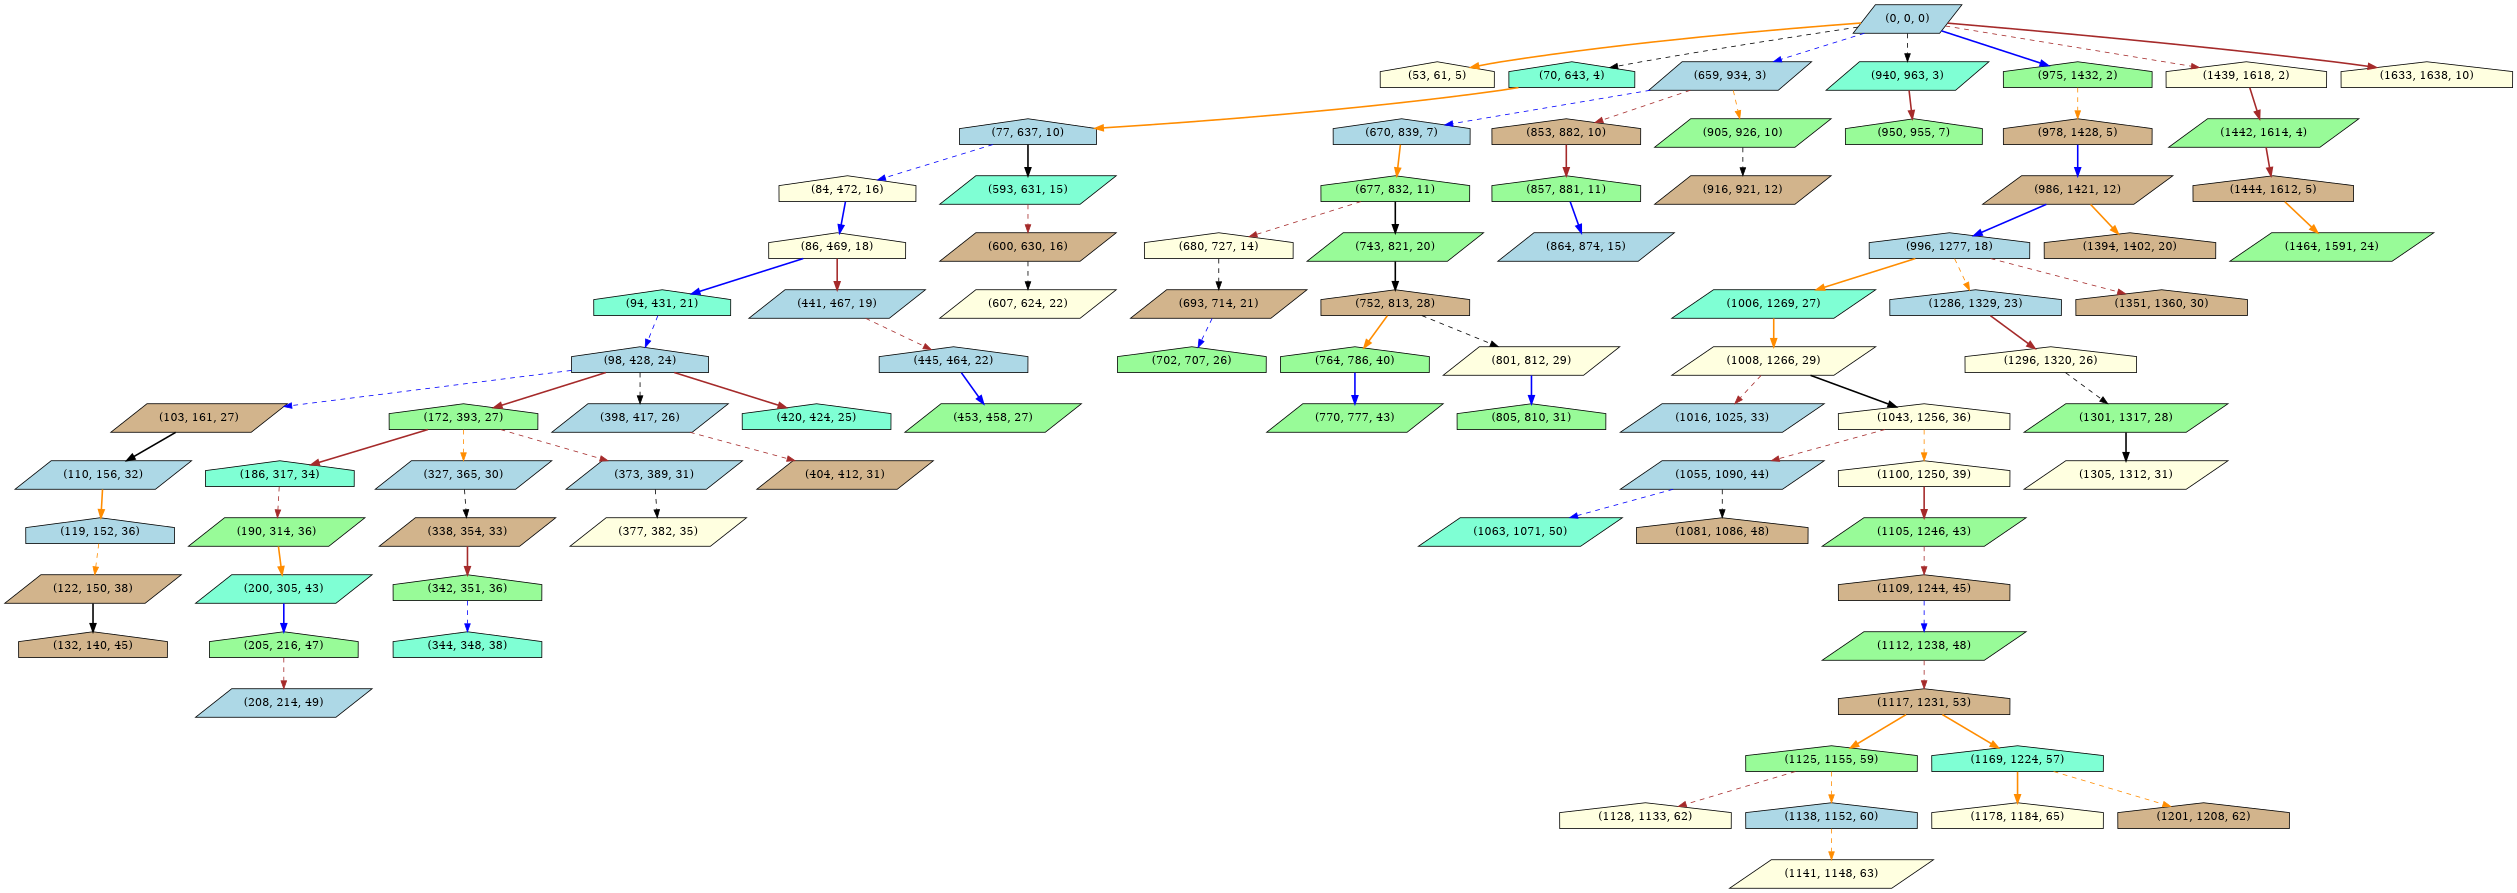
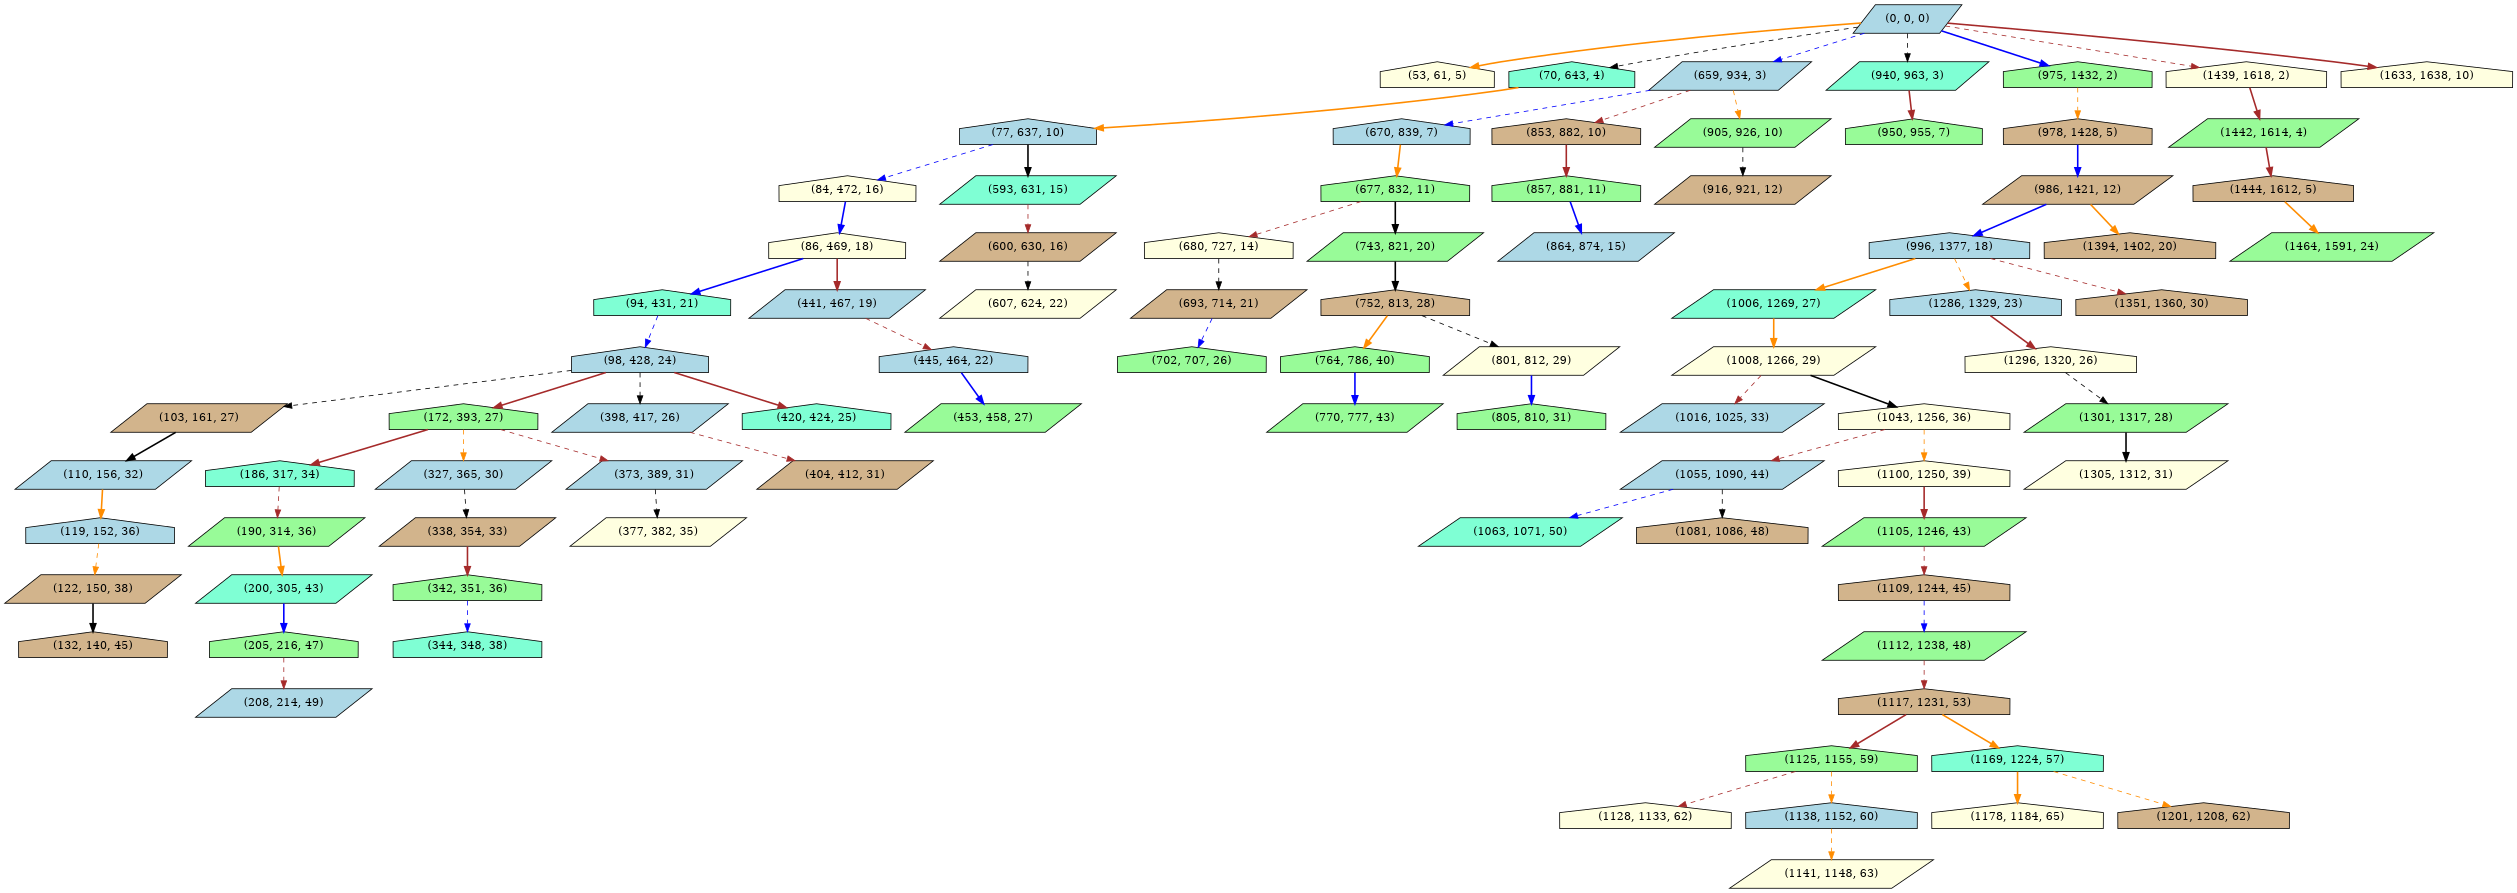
(1949, 247) -> (1949, 247)
(432, 388) -> (432, 388)
(1882, 729) -> (1882, 729)
